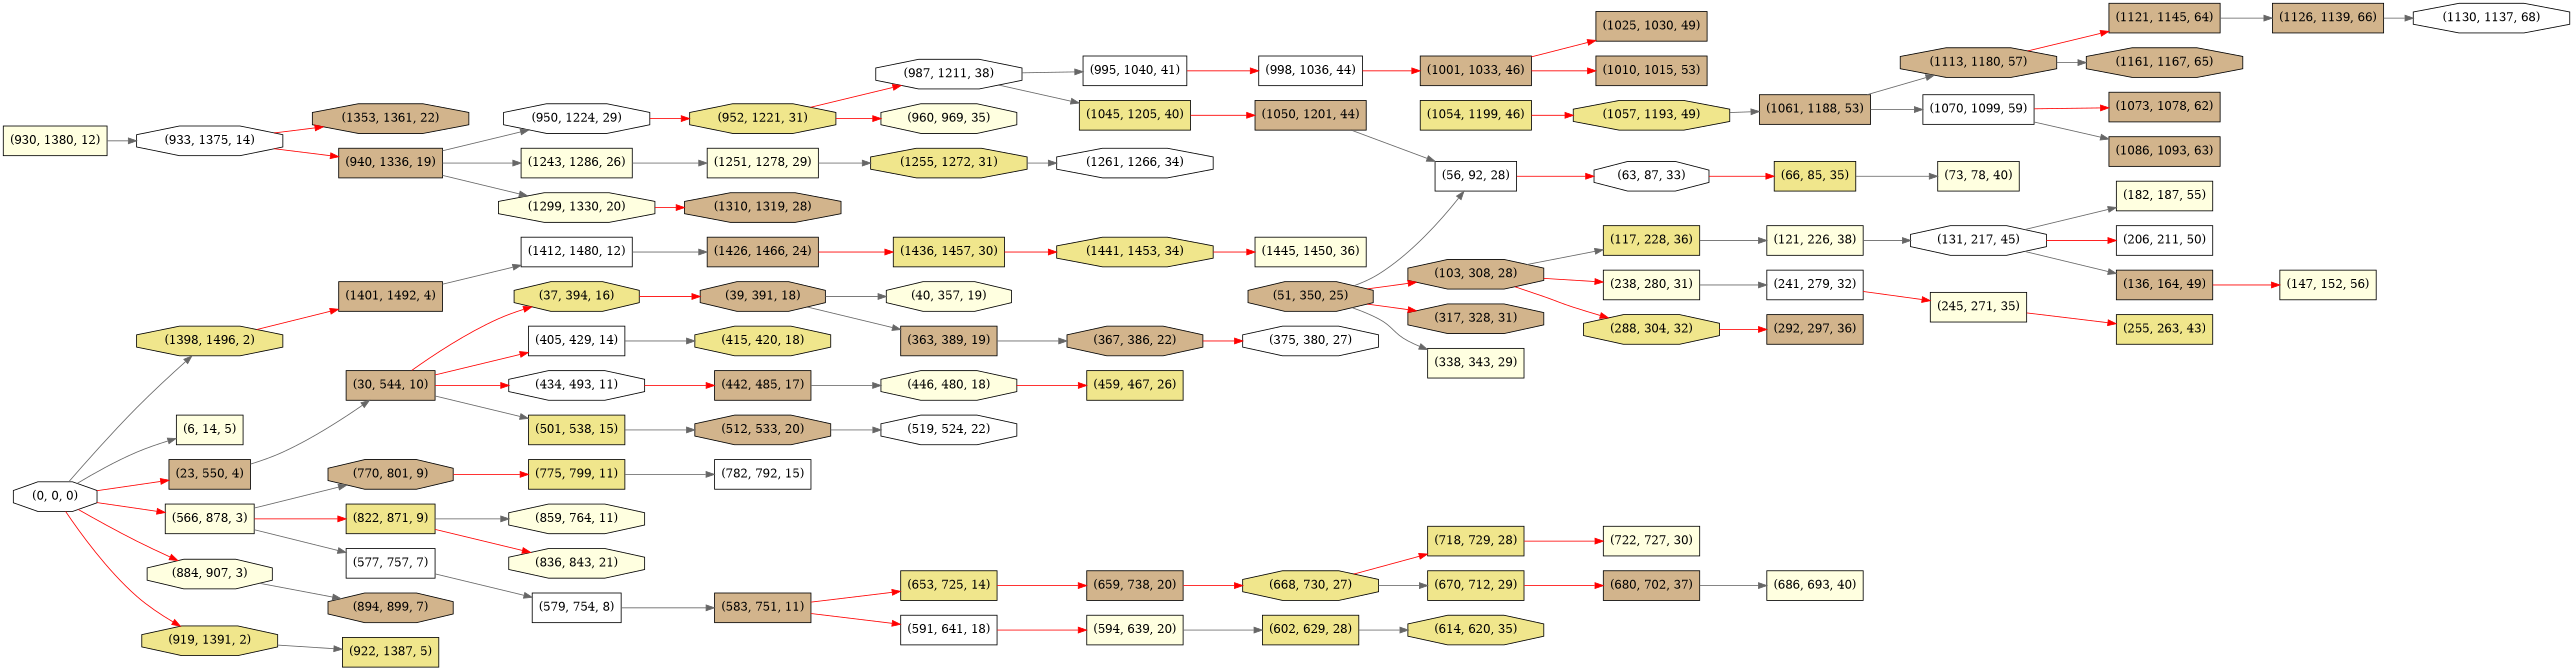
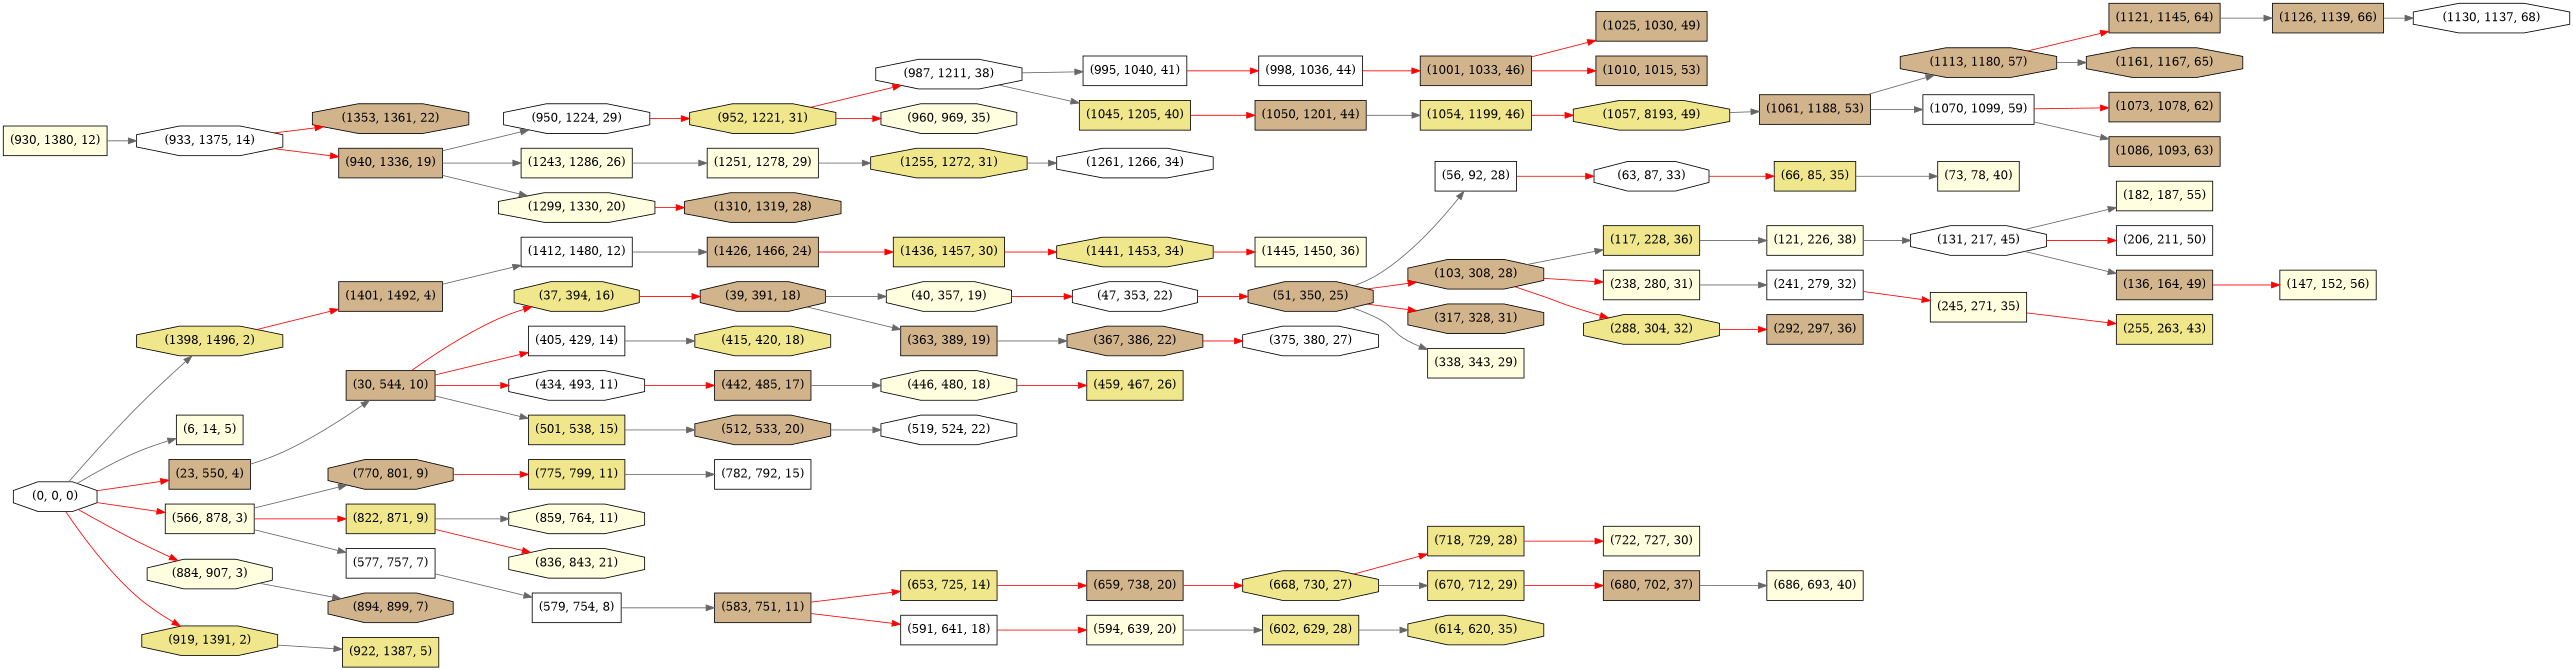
(1652, 115) -> (1652, 115)
(1389, 144) -> (1389, 115)
none -> (1135, 296)
